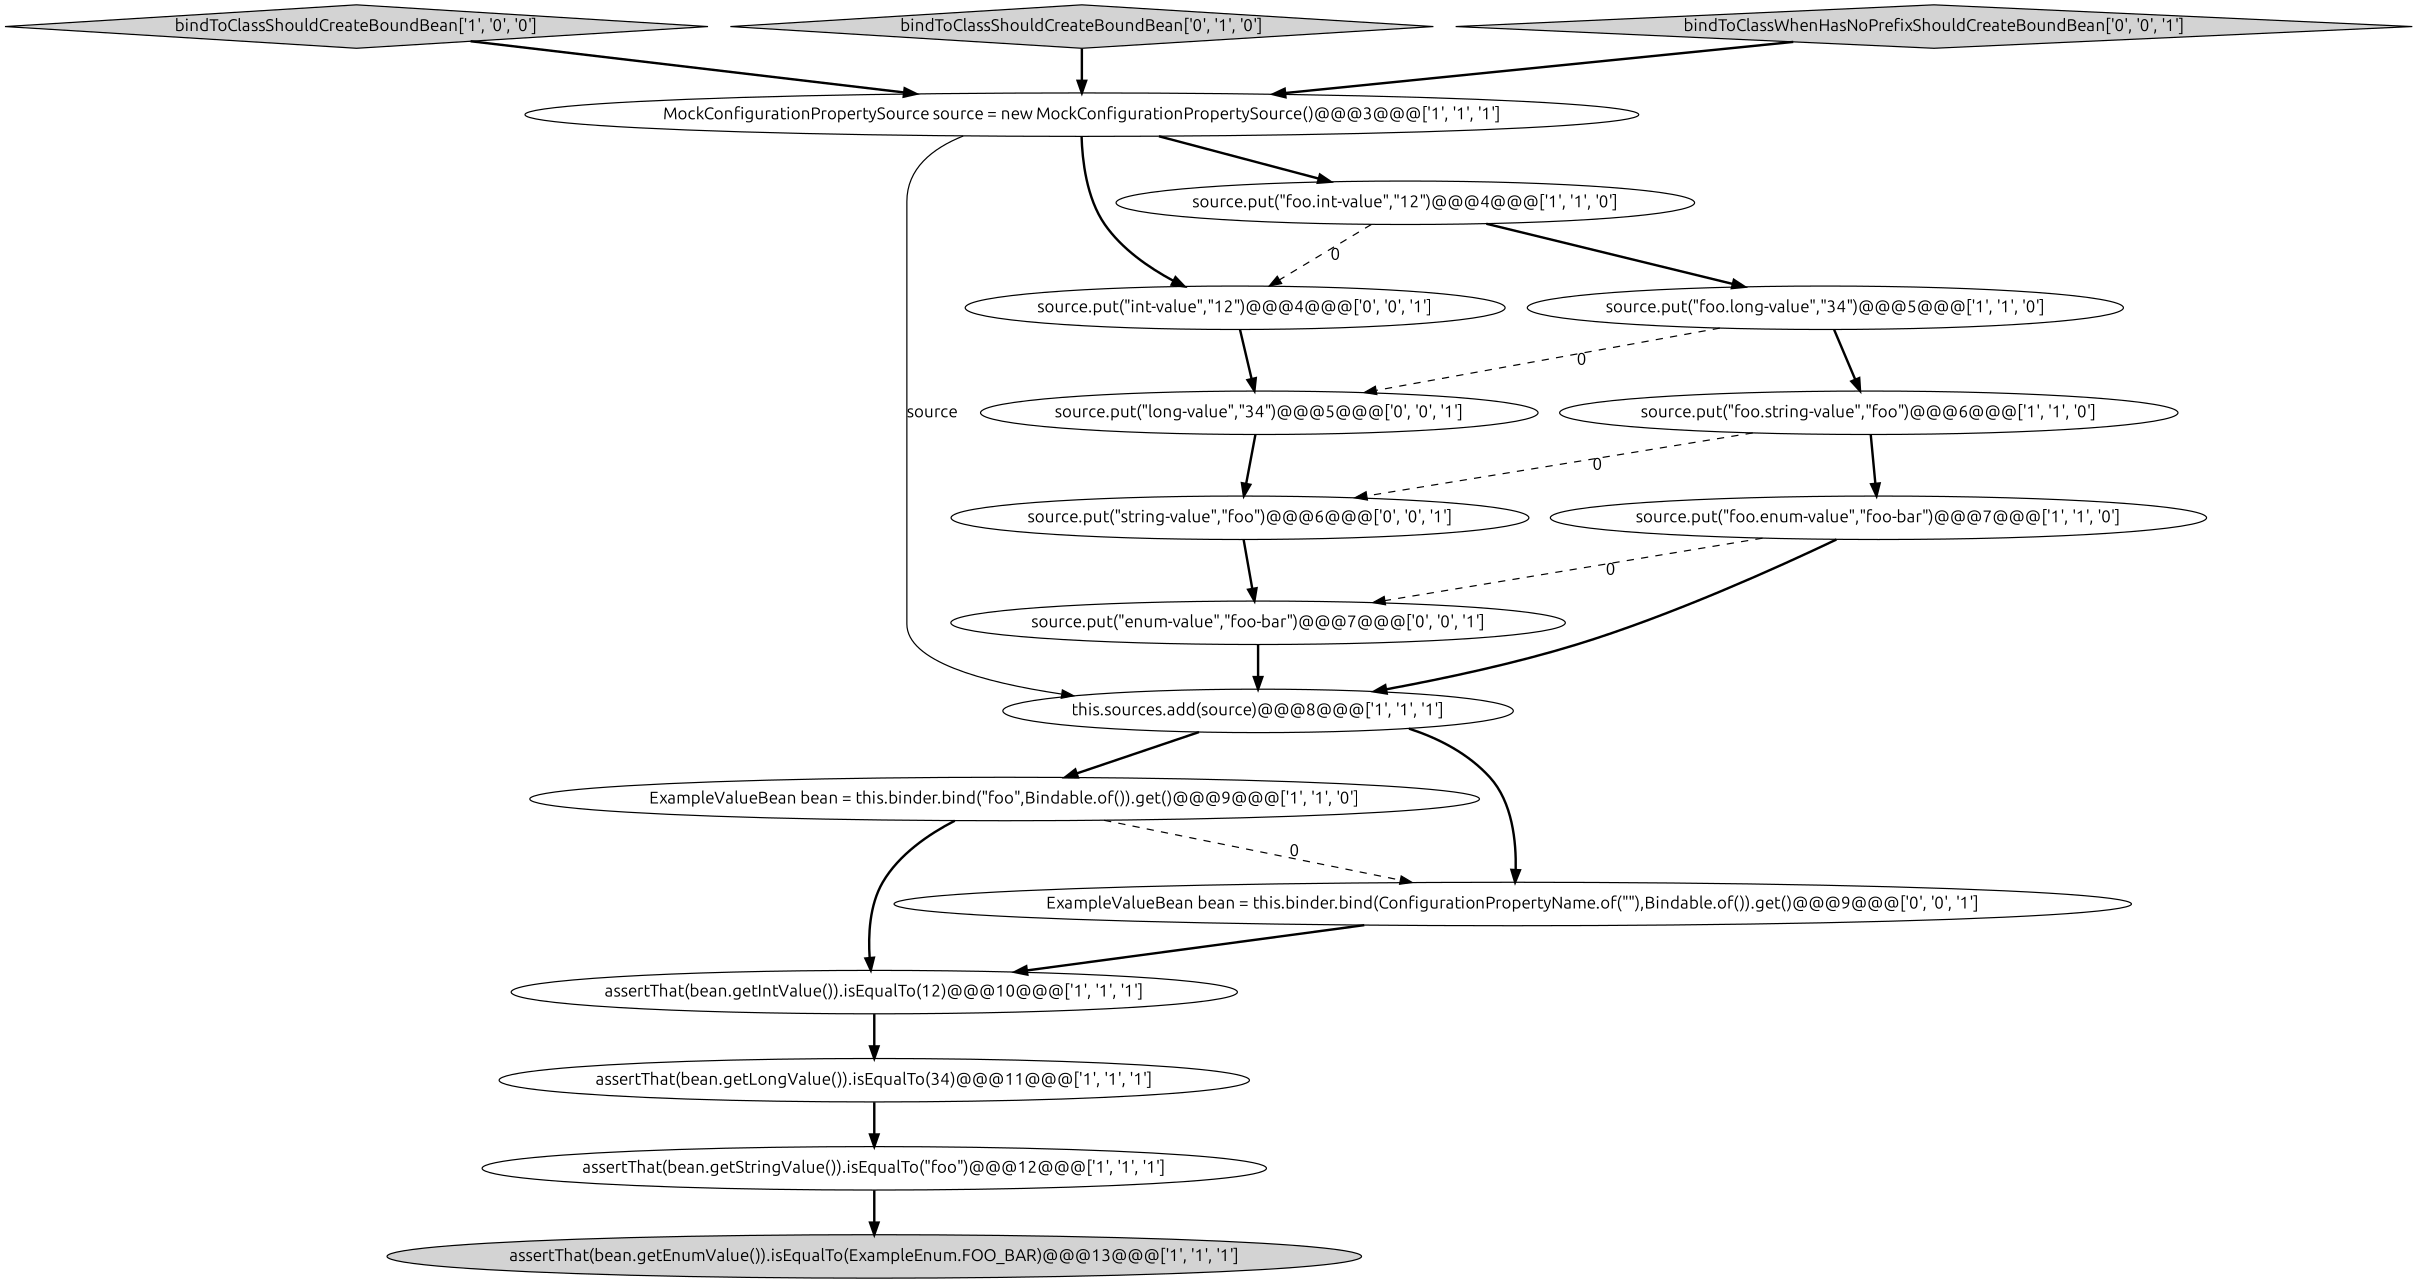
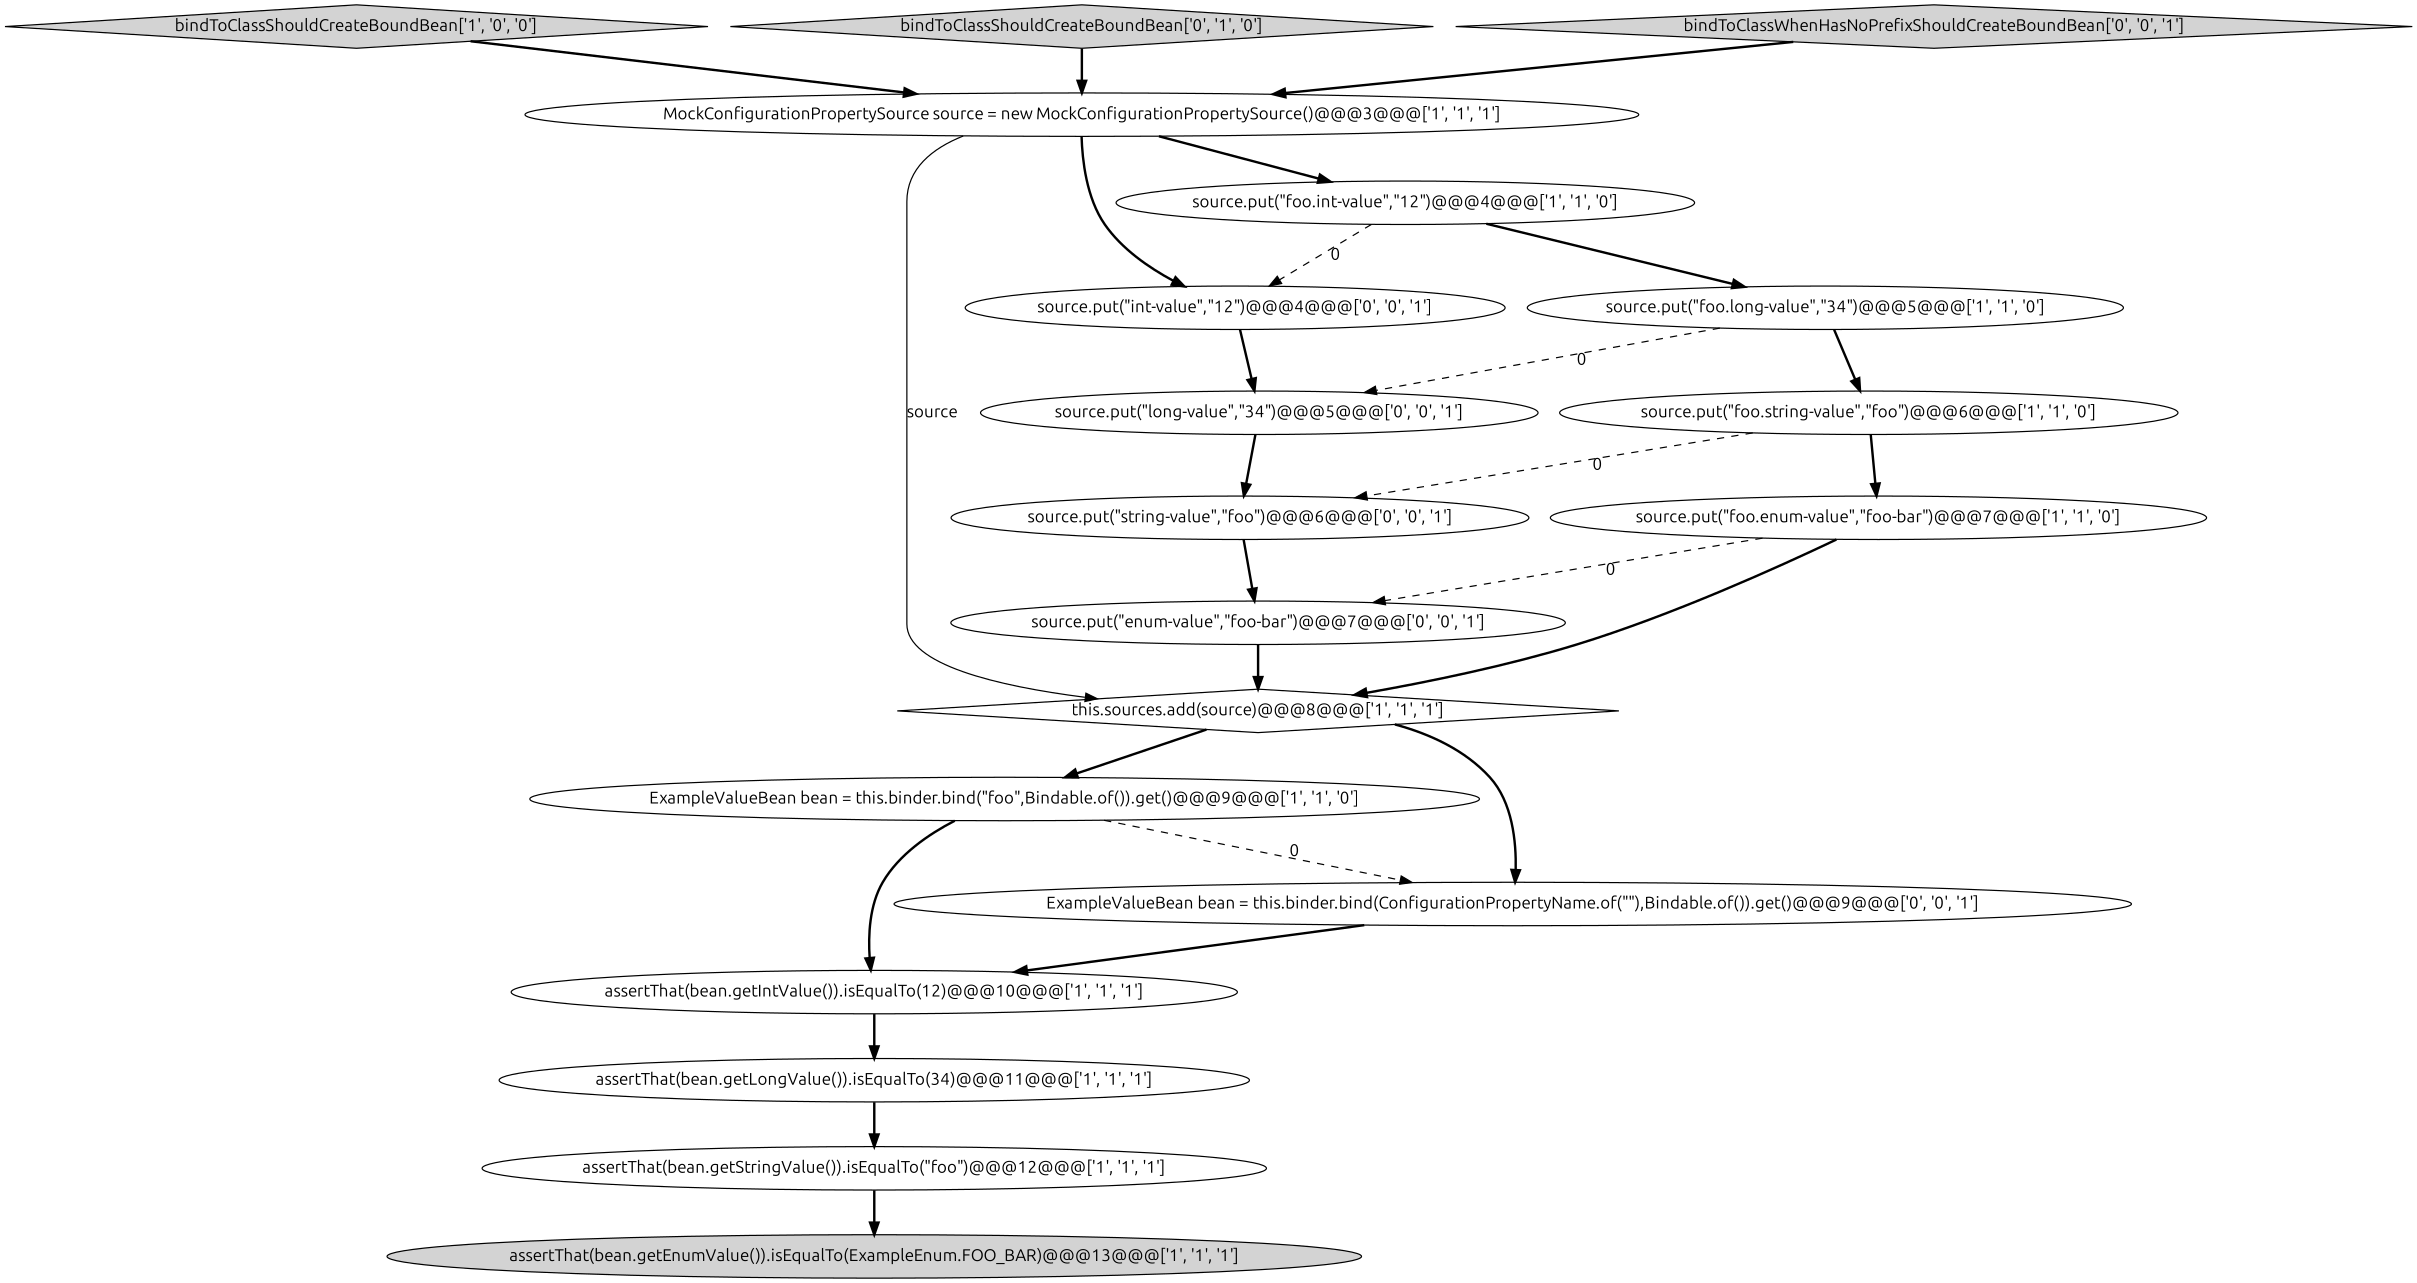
(1258, 711) -> (1258, 711)
